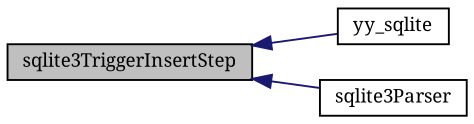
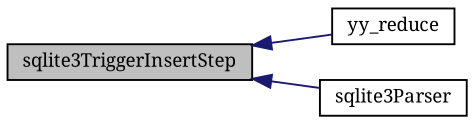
(393, 26) -> (393, 26)
